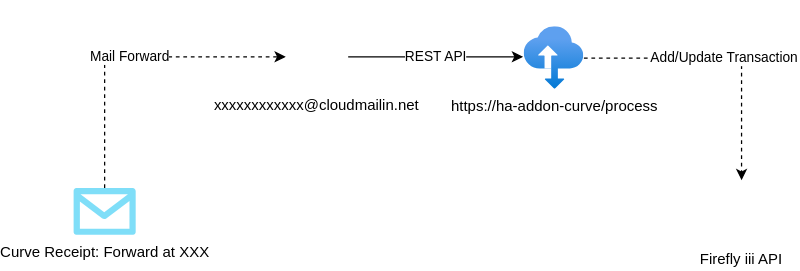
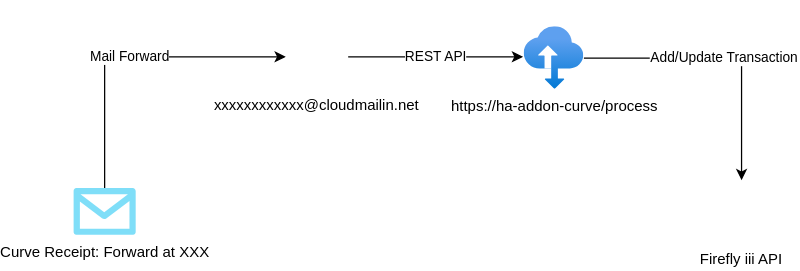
(742, 119) -> (742, 119)
(104, 126) -> (104, 126)
